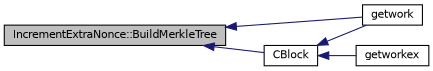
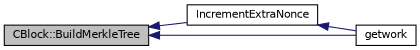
(115, 35) -> (76, 35)
(291, 56) -> (252, 15)
(392, 56) -> none
